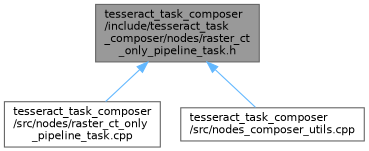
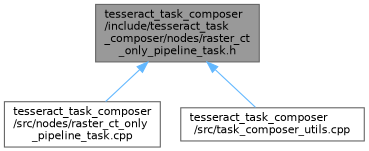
(273, 124) -> (273, 124)
